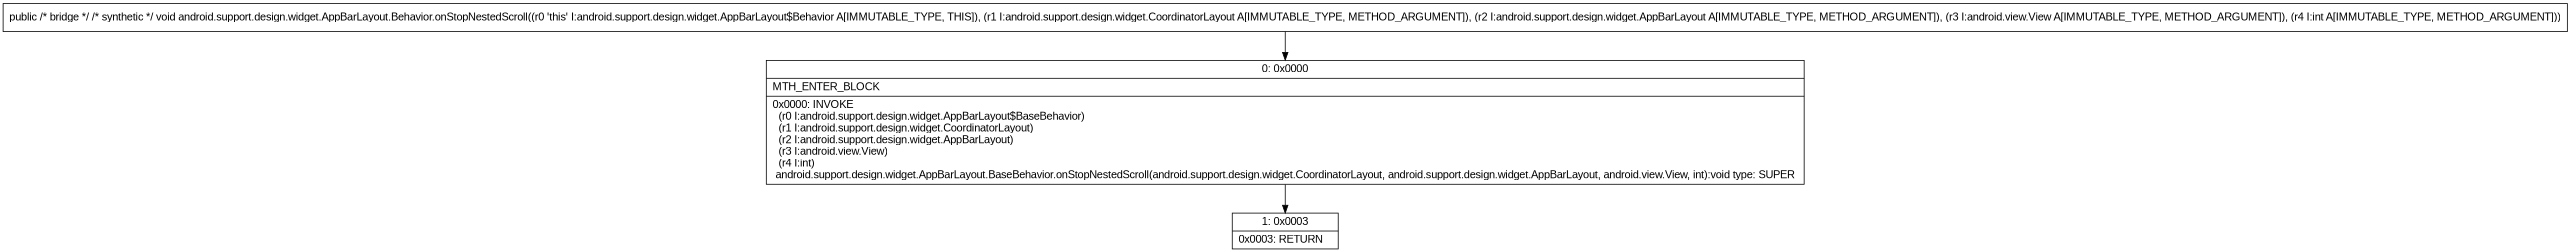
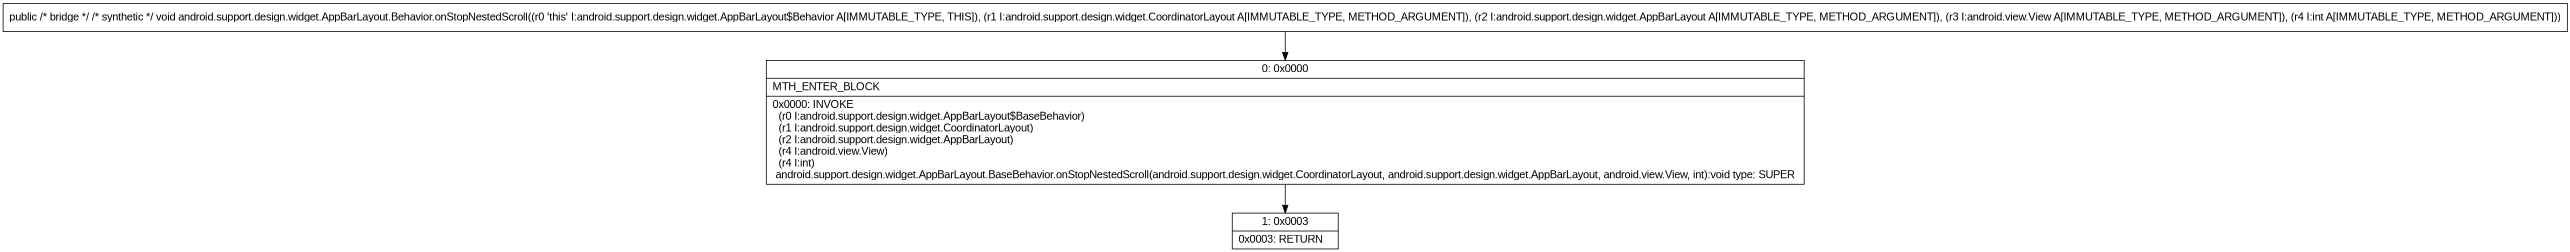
(830, 152) -> (830, 152)
